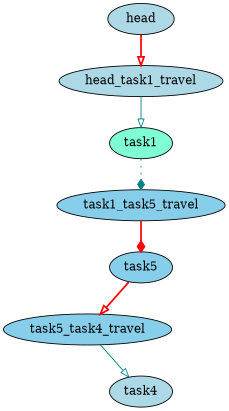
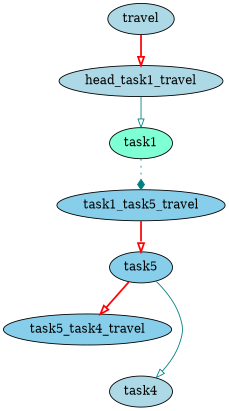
(141, 19) -> (141, 19)
(141, 231) -> (141, 231)
(112, 358) -> (182, 325)
